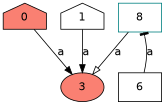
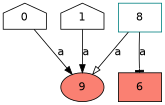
(25, 18) -> (25, 18)
(147, 55) -> (139, 50)
(82, 87) -> (82, 87)
(140, 87) -> (140, 87)
